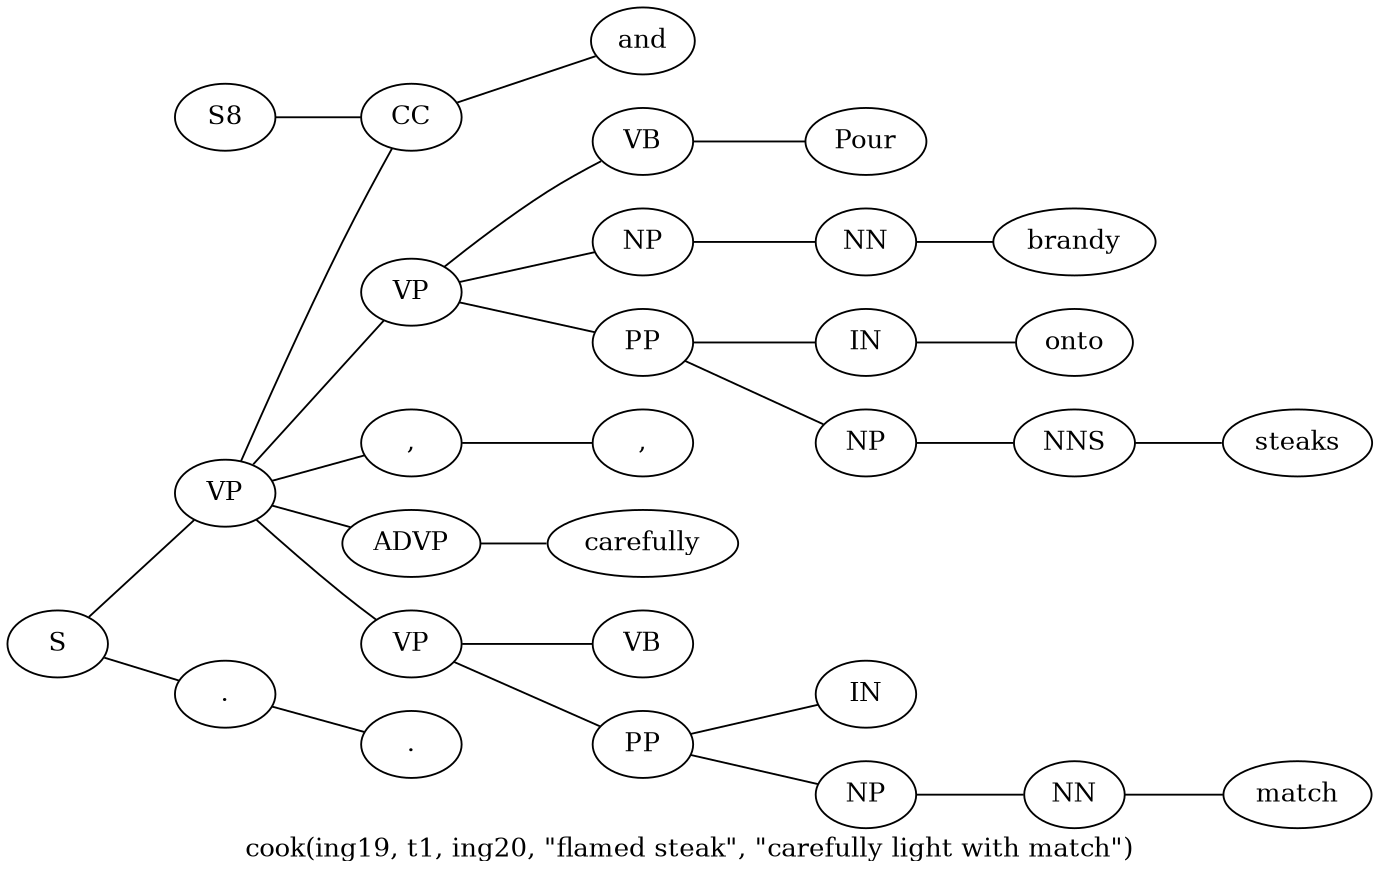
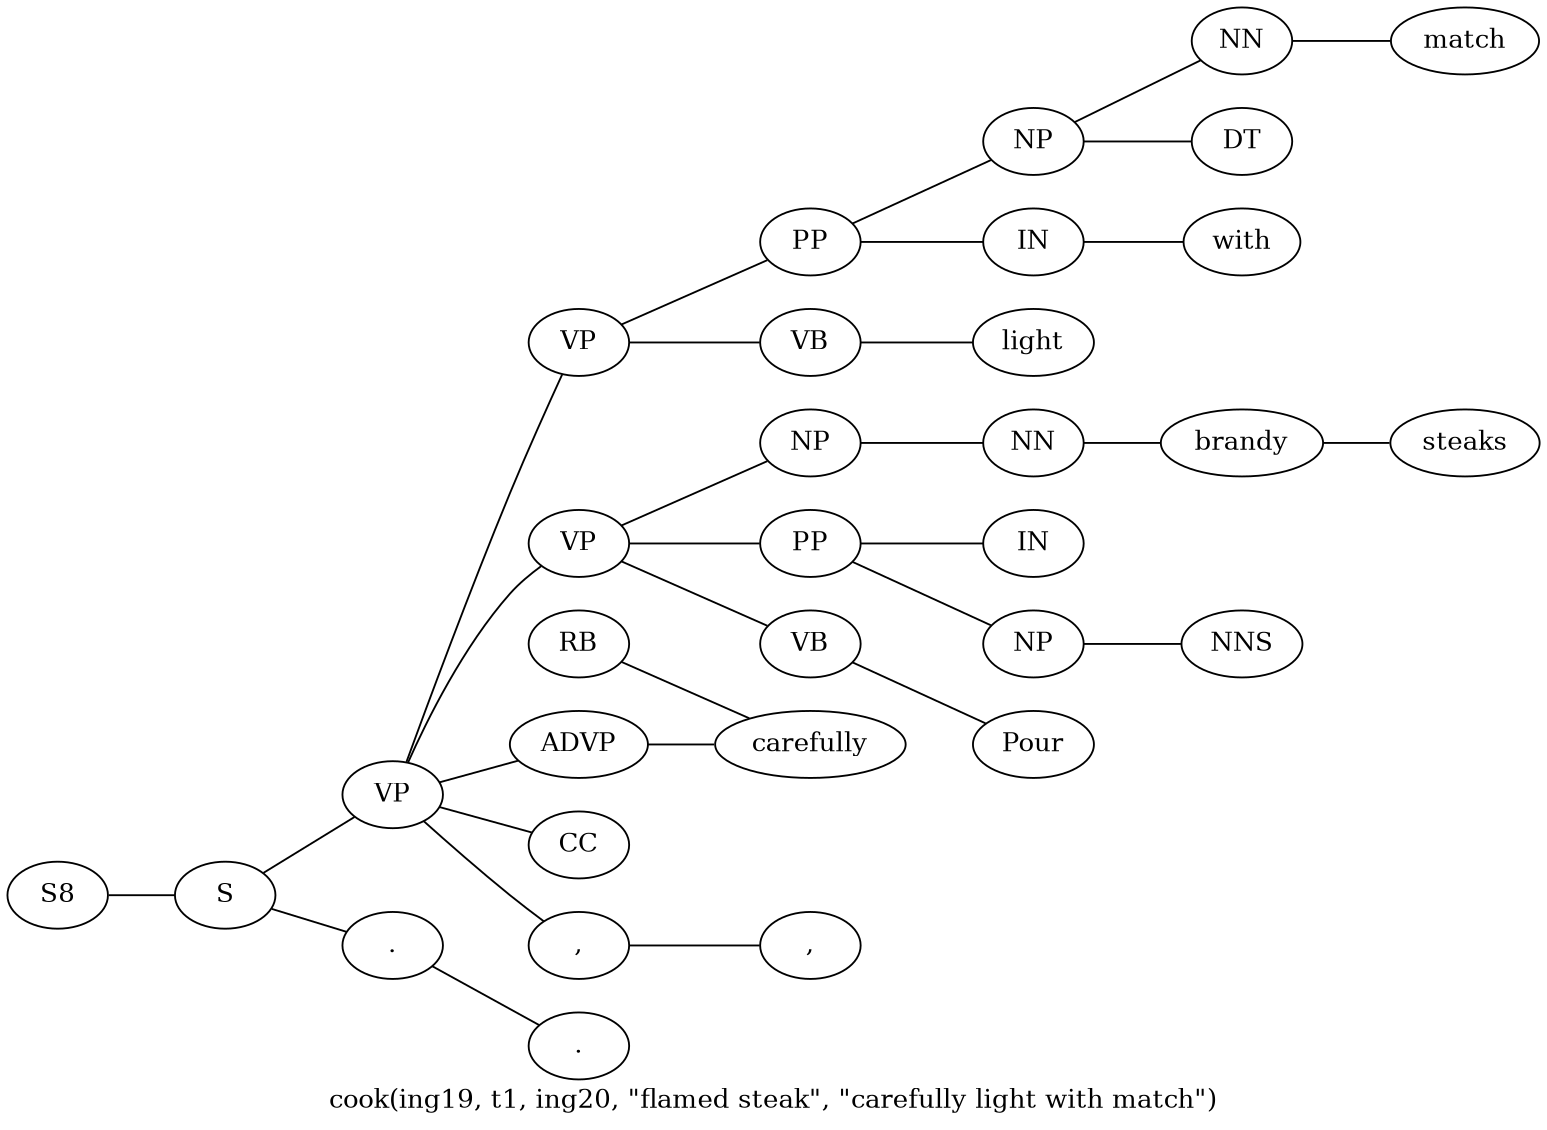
(643, 41) -> none
(318, 117) -> (142, 895)
none -> (1242, 141)
none -> (1242, 242)
none -> (1033, 342)
(1074, 342) -> none
(1178, 443) -> (1357, 443)
none -> (579, 644)
